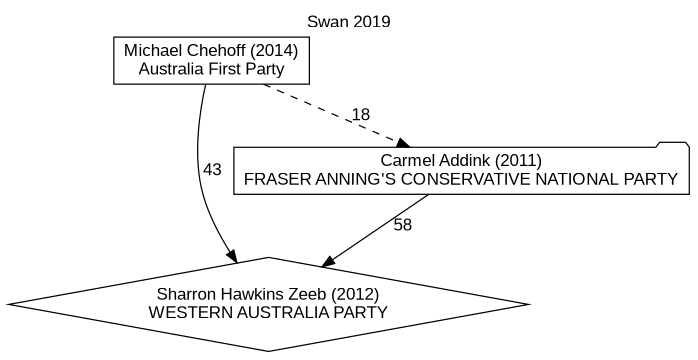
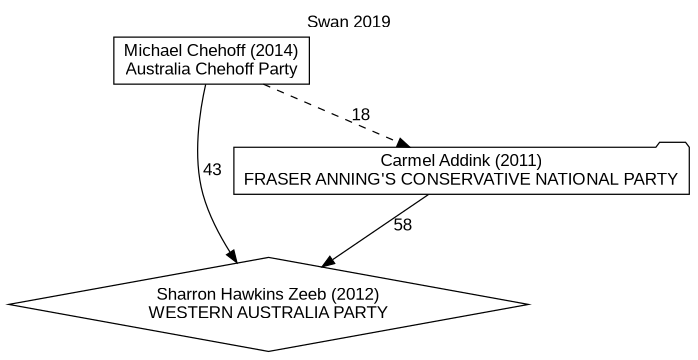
(212, 61) -> (212, 61)
